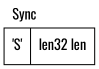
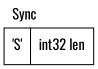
(63, 46) -> (62, 46)
